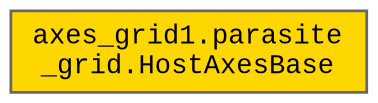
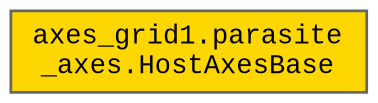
(189, 52) -> (189, 52)
